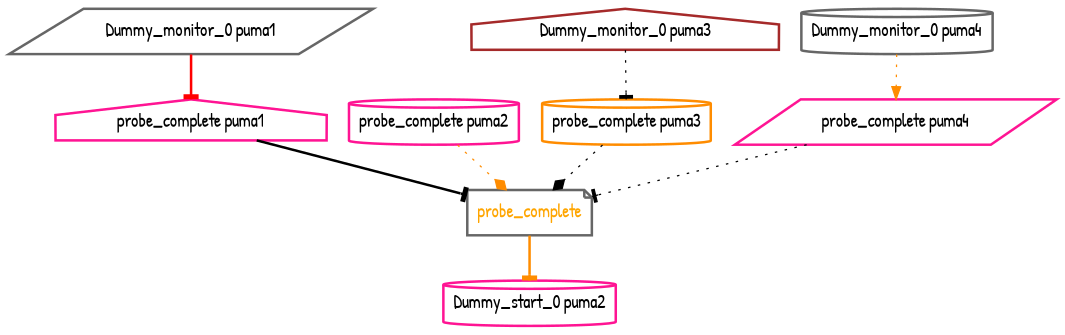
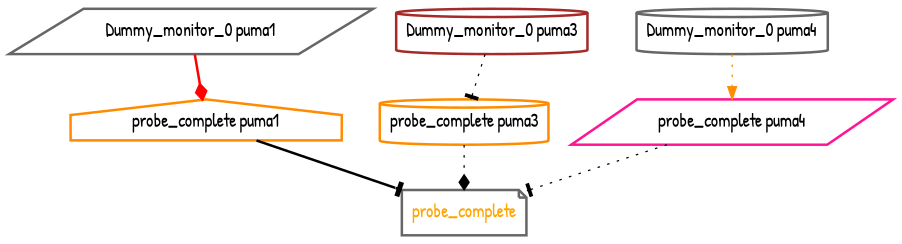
(625, 31) -> (492, 31)
(191, 74) -> (197, 69)
(191, 122) -> (206, 122)
(434, 122) -> none
(530, 303) -> none
